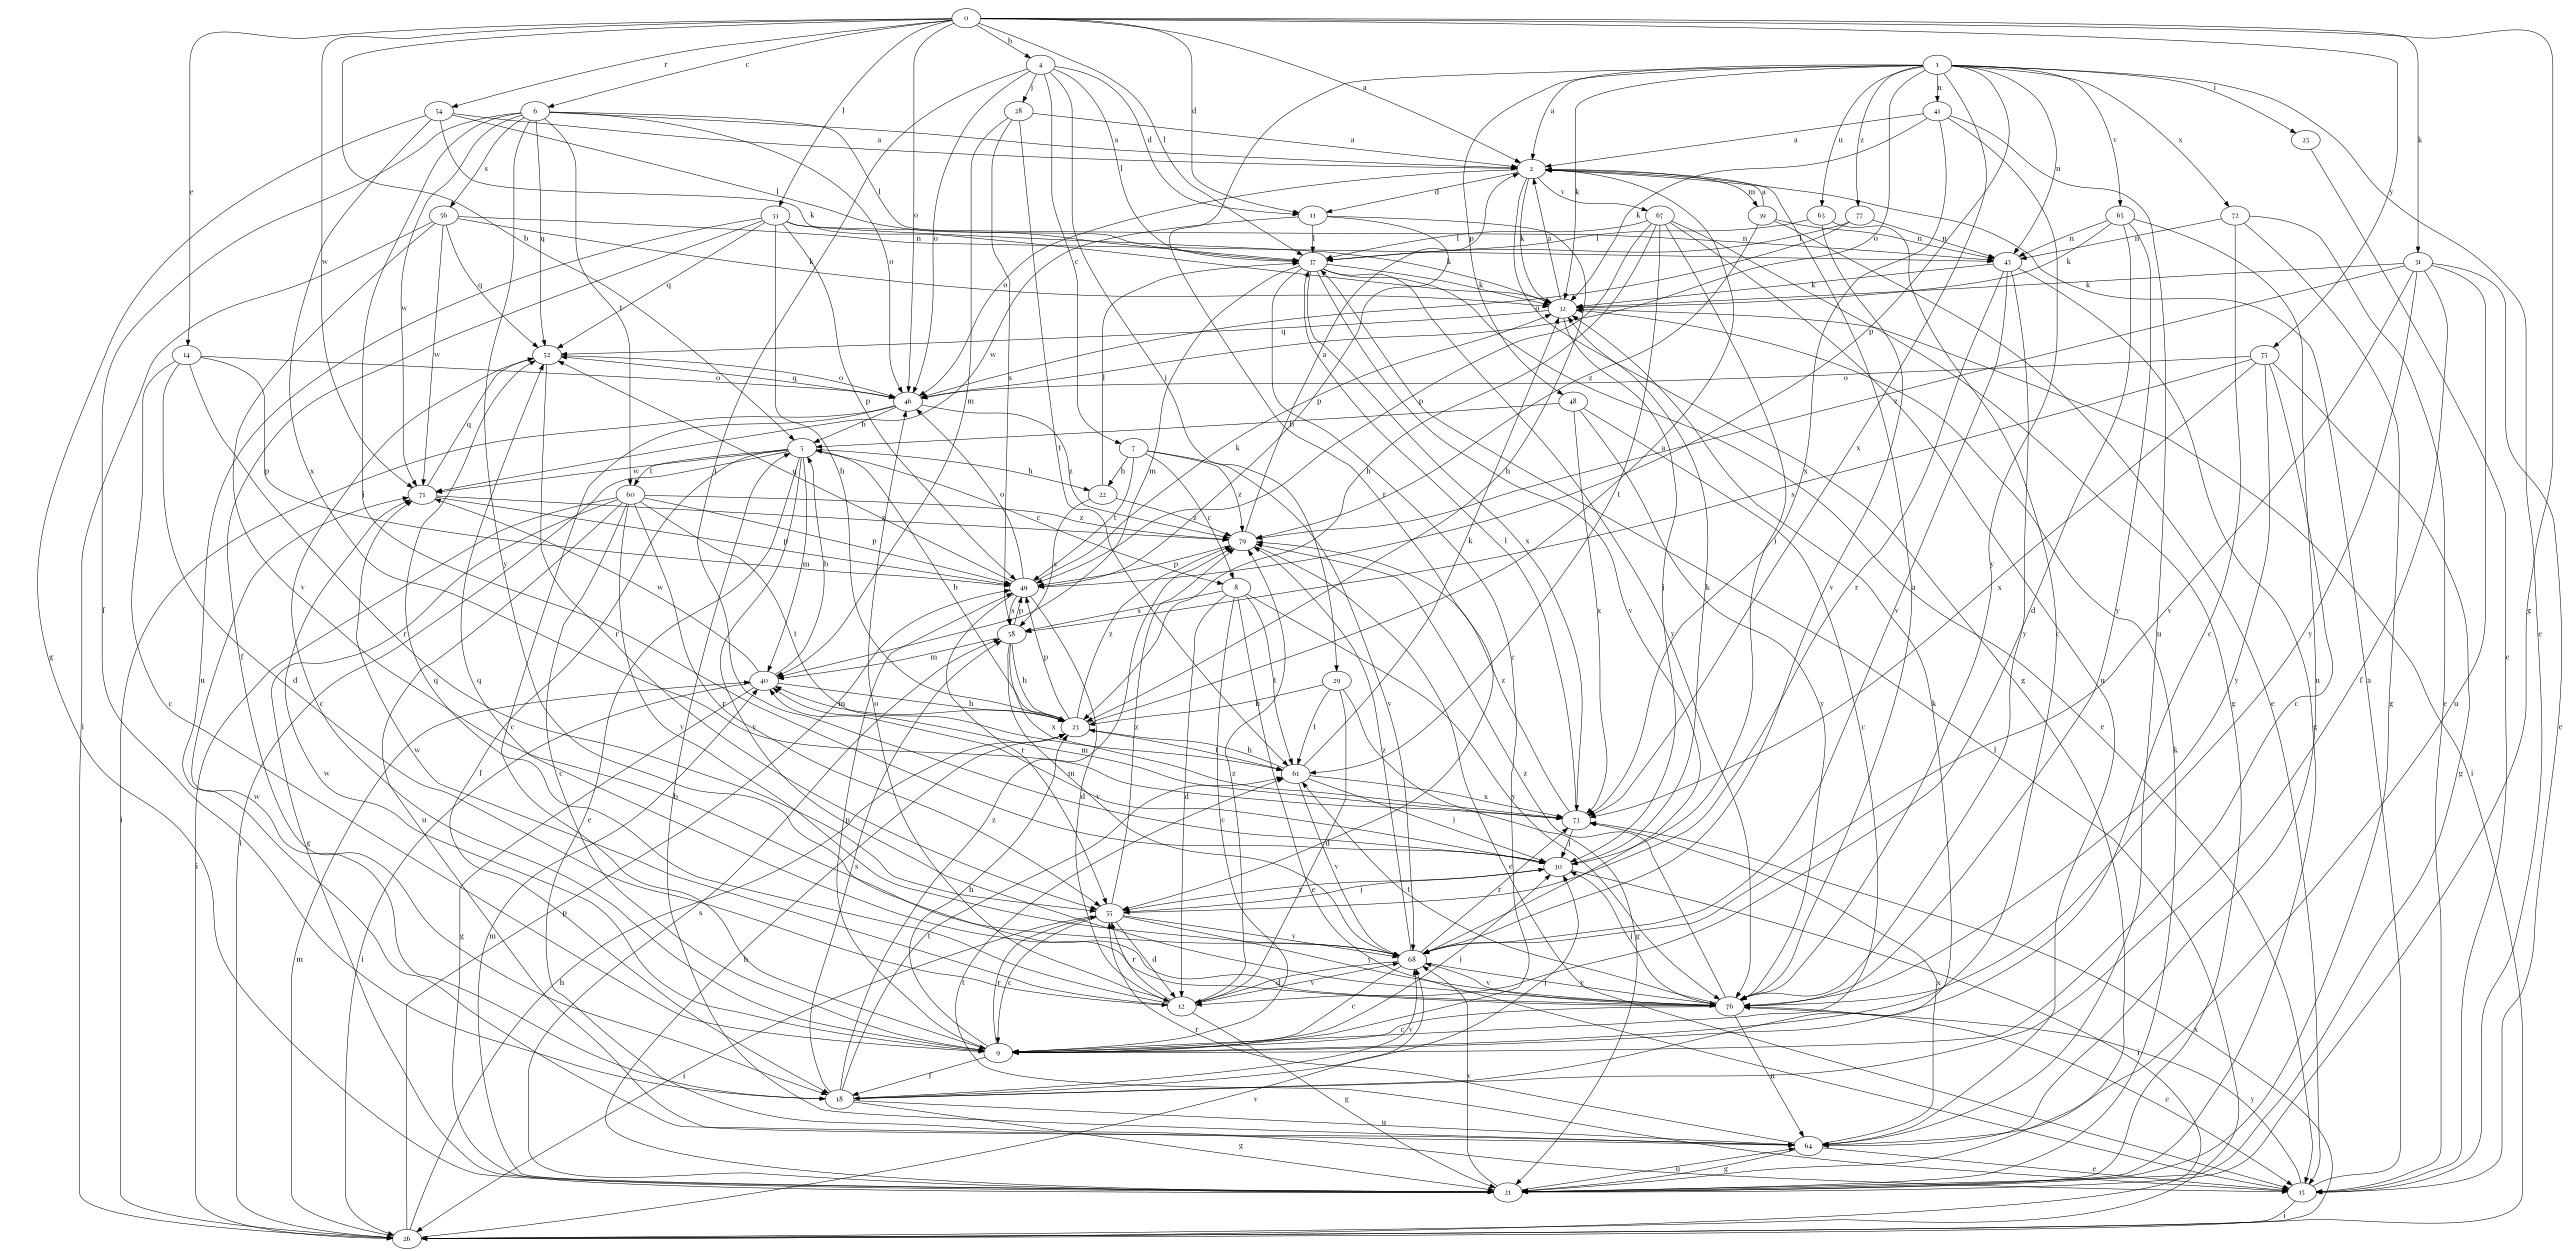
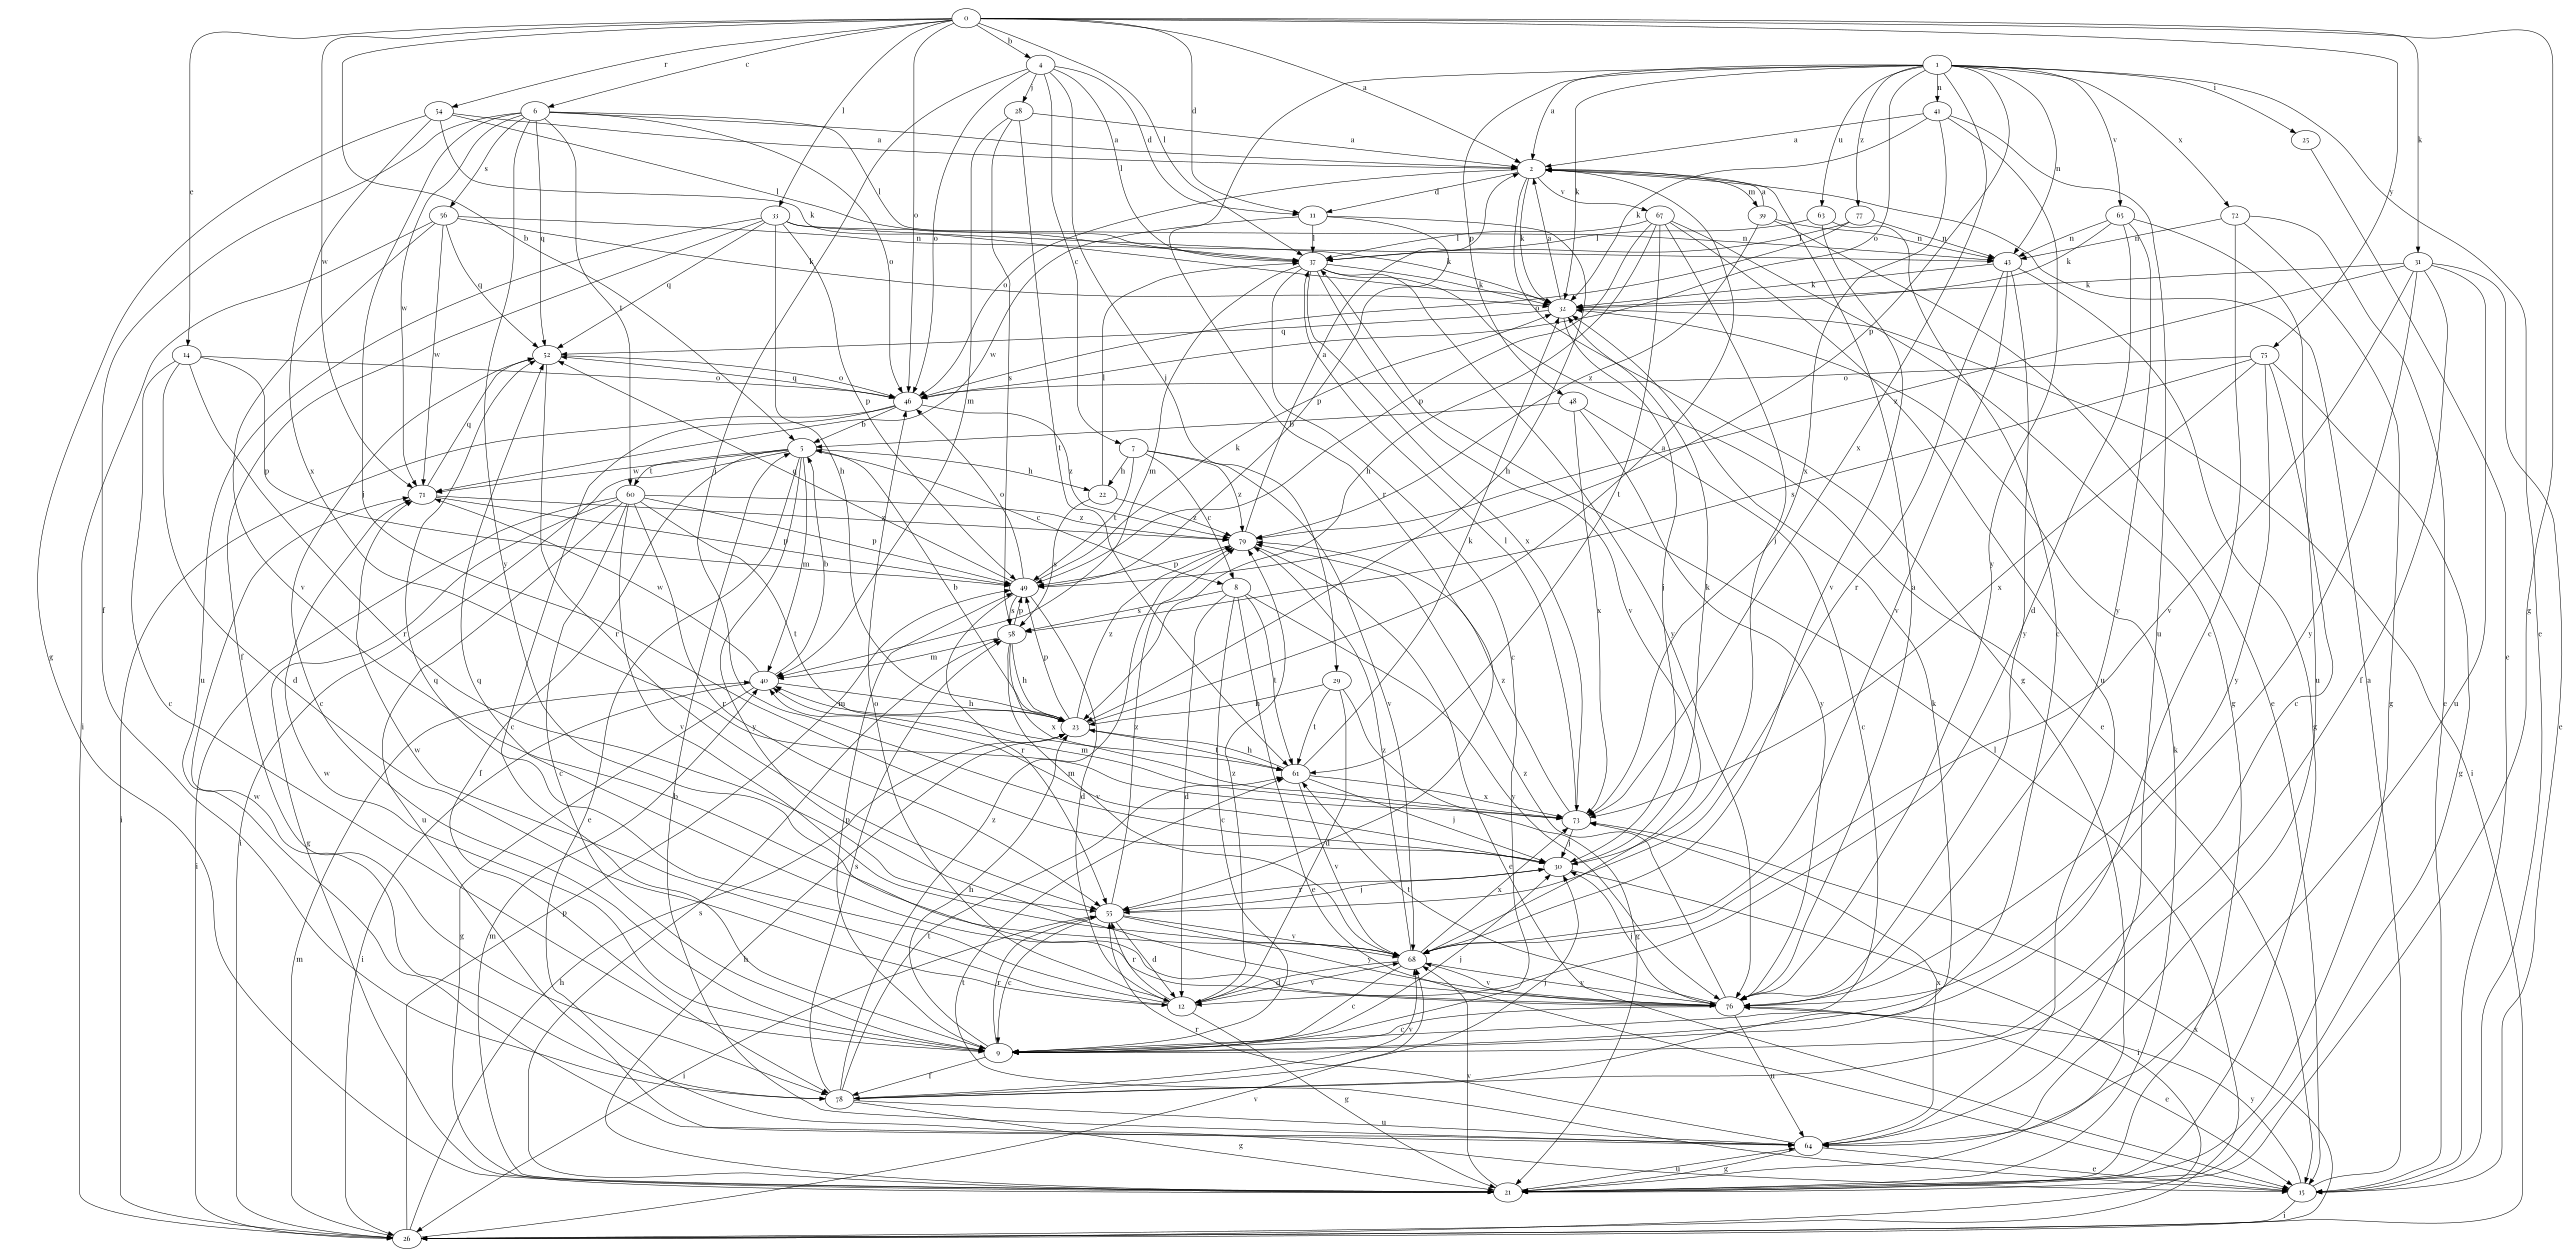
(1500, 890) -> (1500, 890)
(840, 1099) -> (840, 1099)
